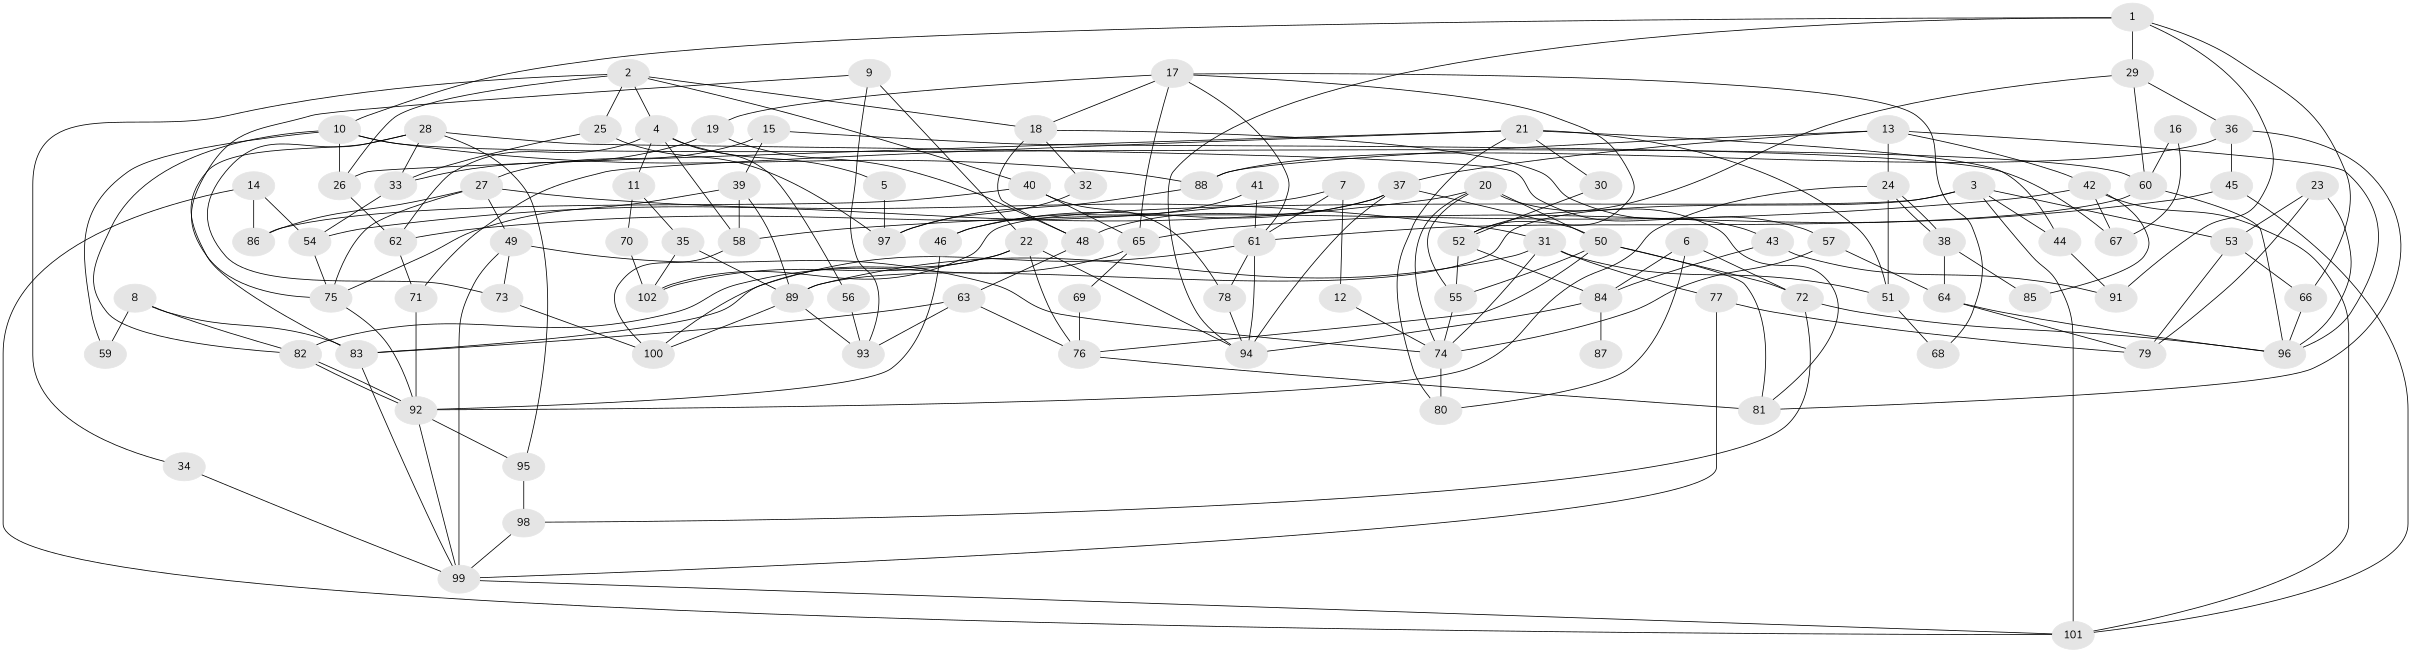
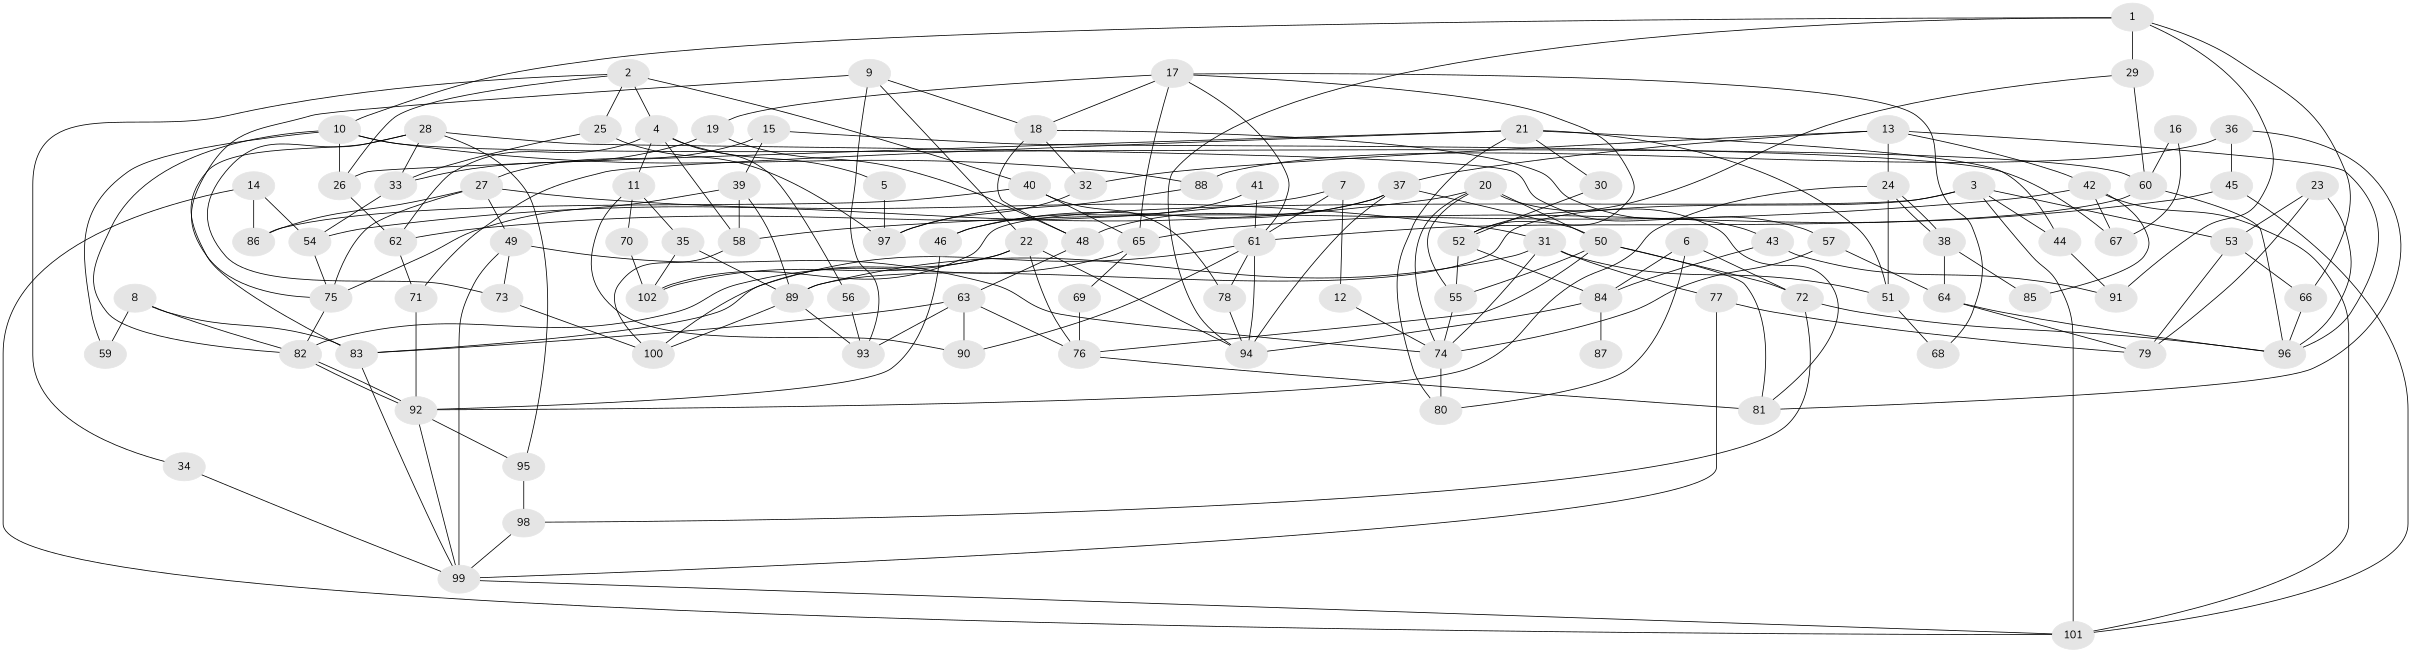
(2182, 101) -> none
(850, 104) -> (953, 101)
(1590, 144) -> (1600, 144)
(388, 345) -> (316, 326)
none -> (964, 354)
